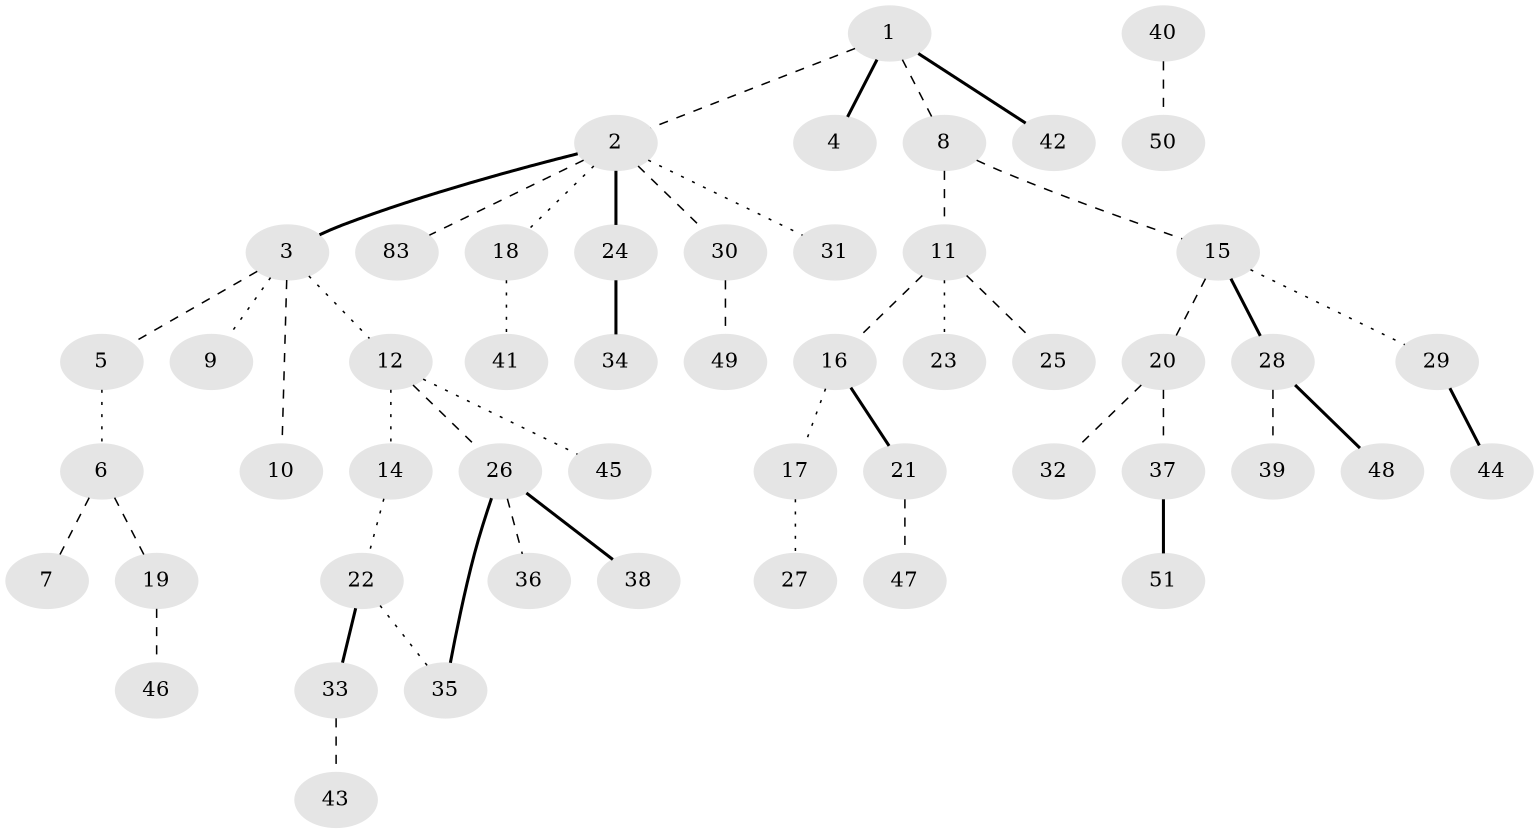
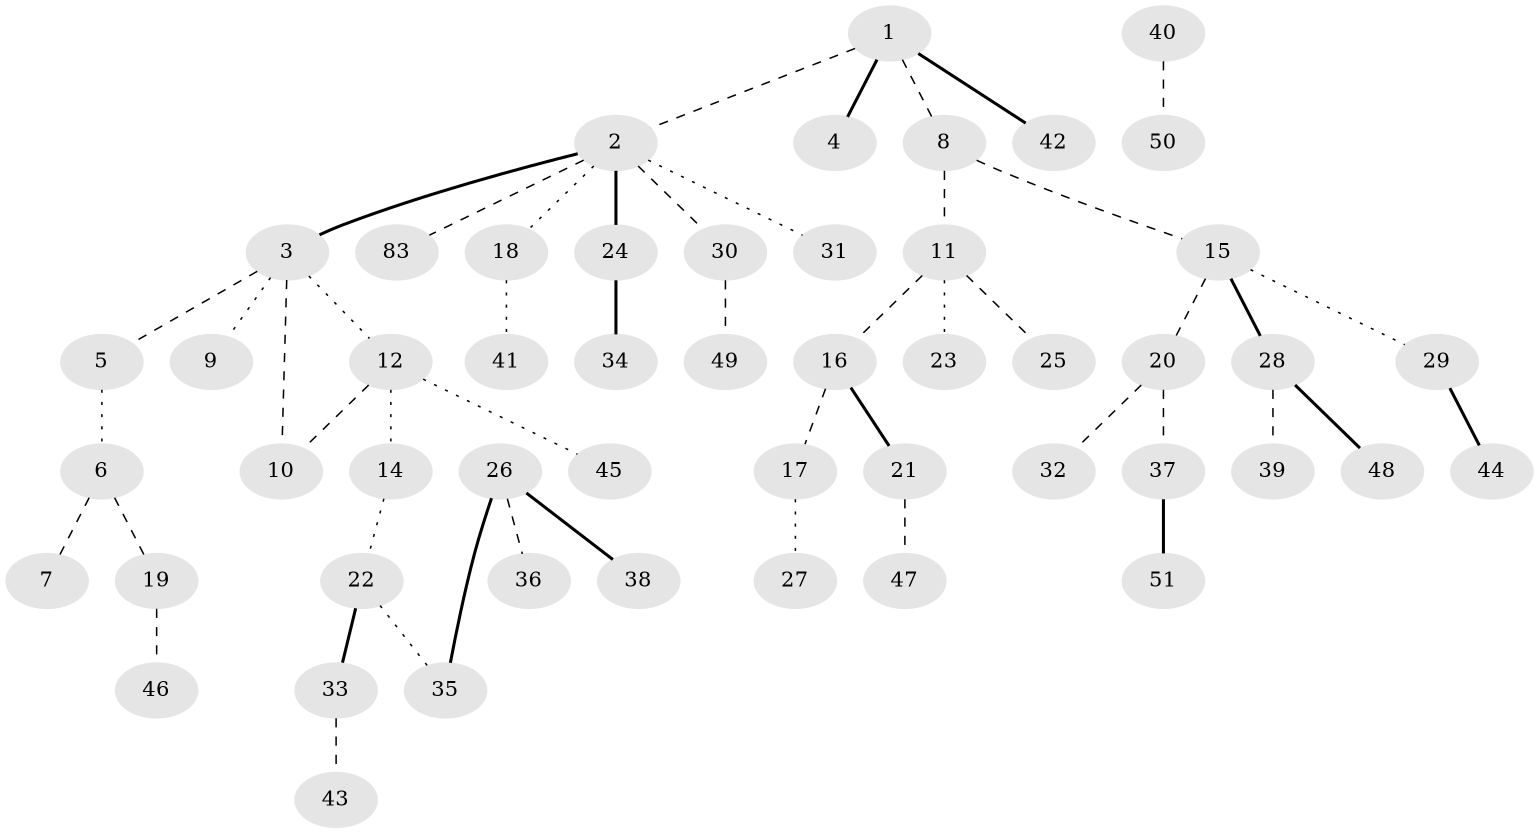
(815, 416) -> (815, 416)
(445, 417) -> (336, 417)
